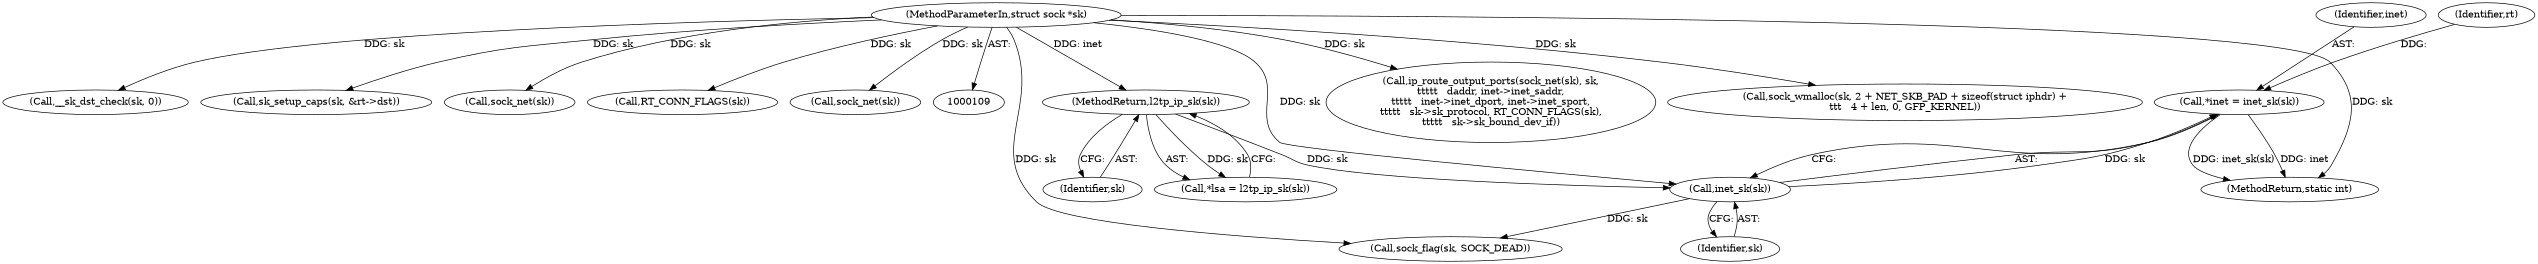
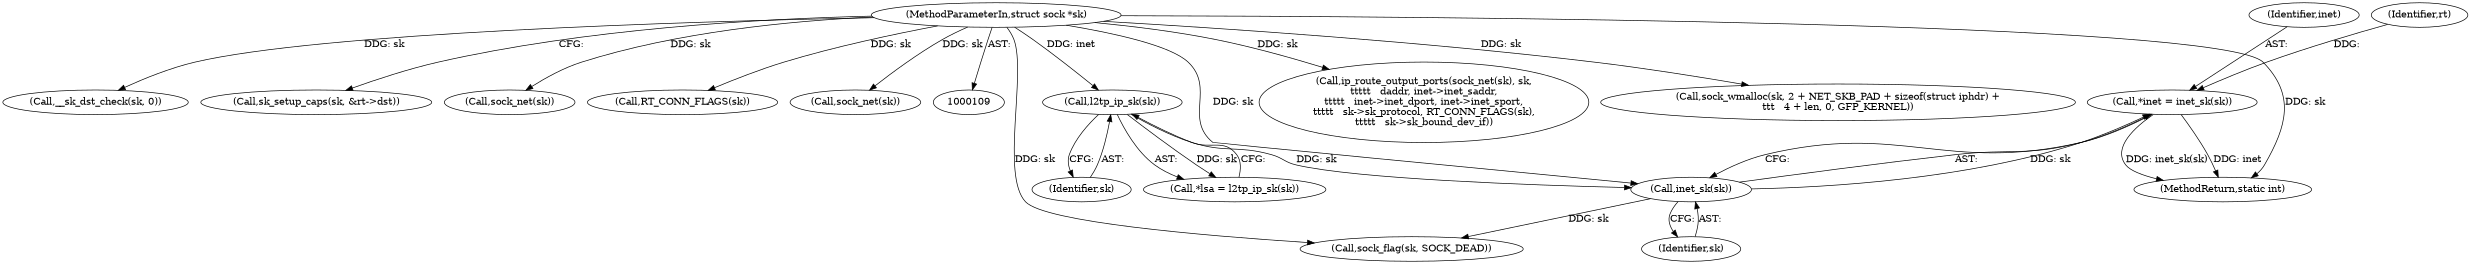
(613, 45) -> (573, 45)
(1146, 102) -> (1112, 102)
